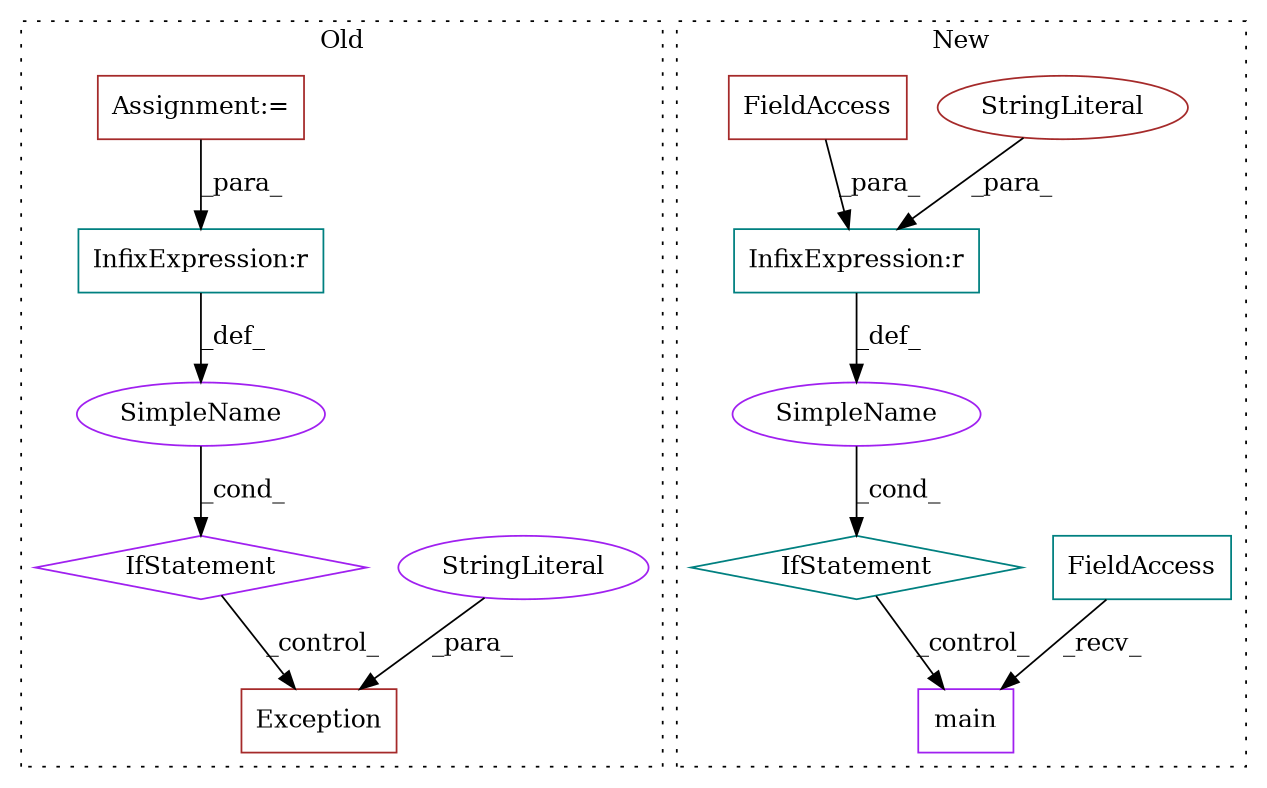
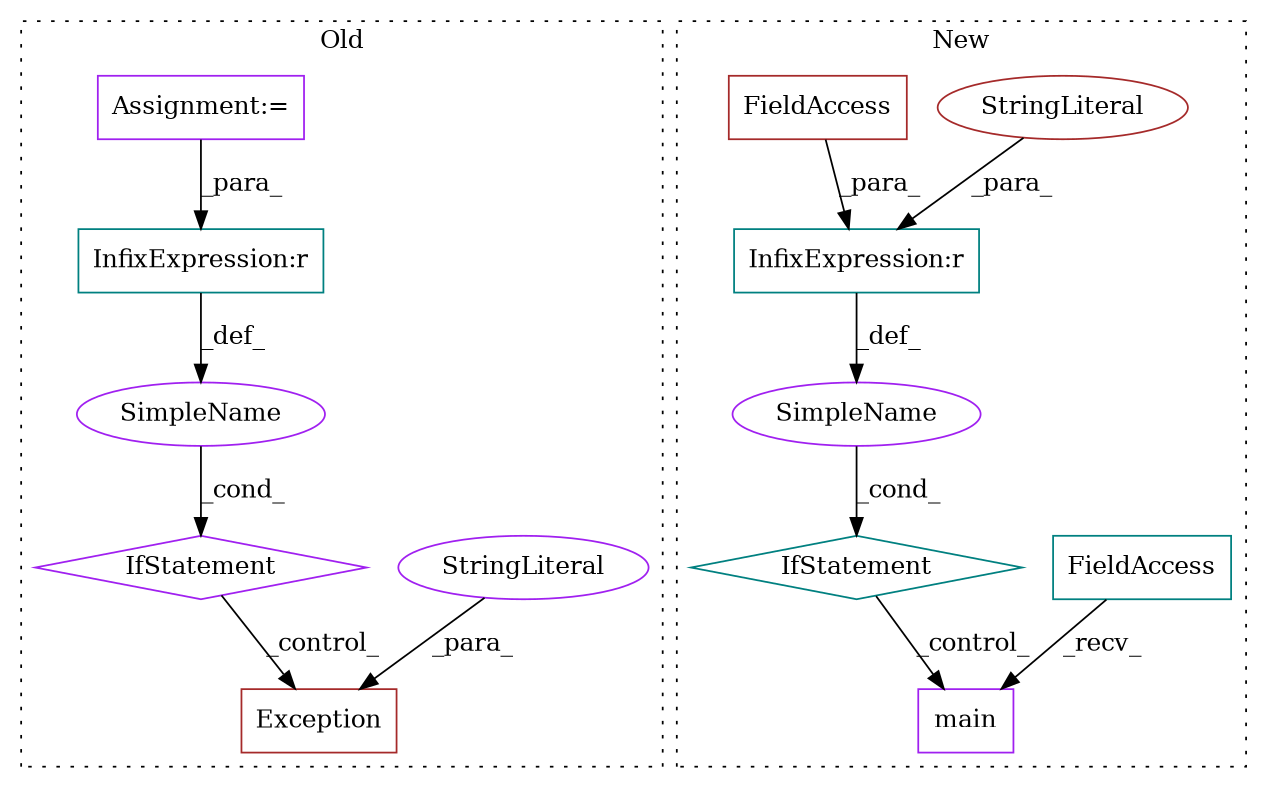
(201, 108) -> (201, 108)
